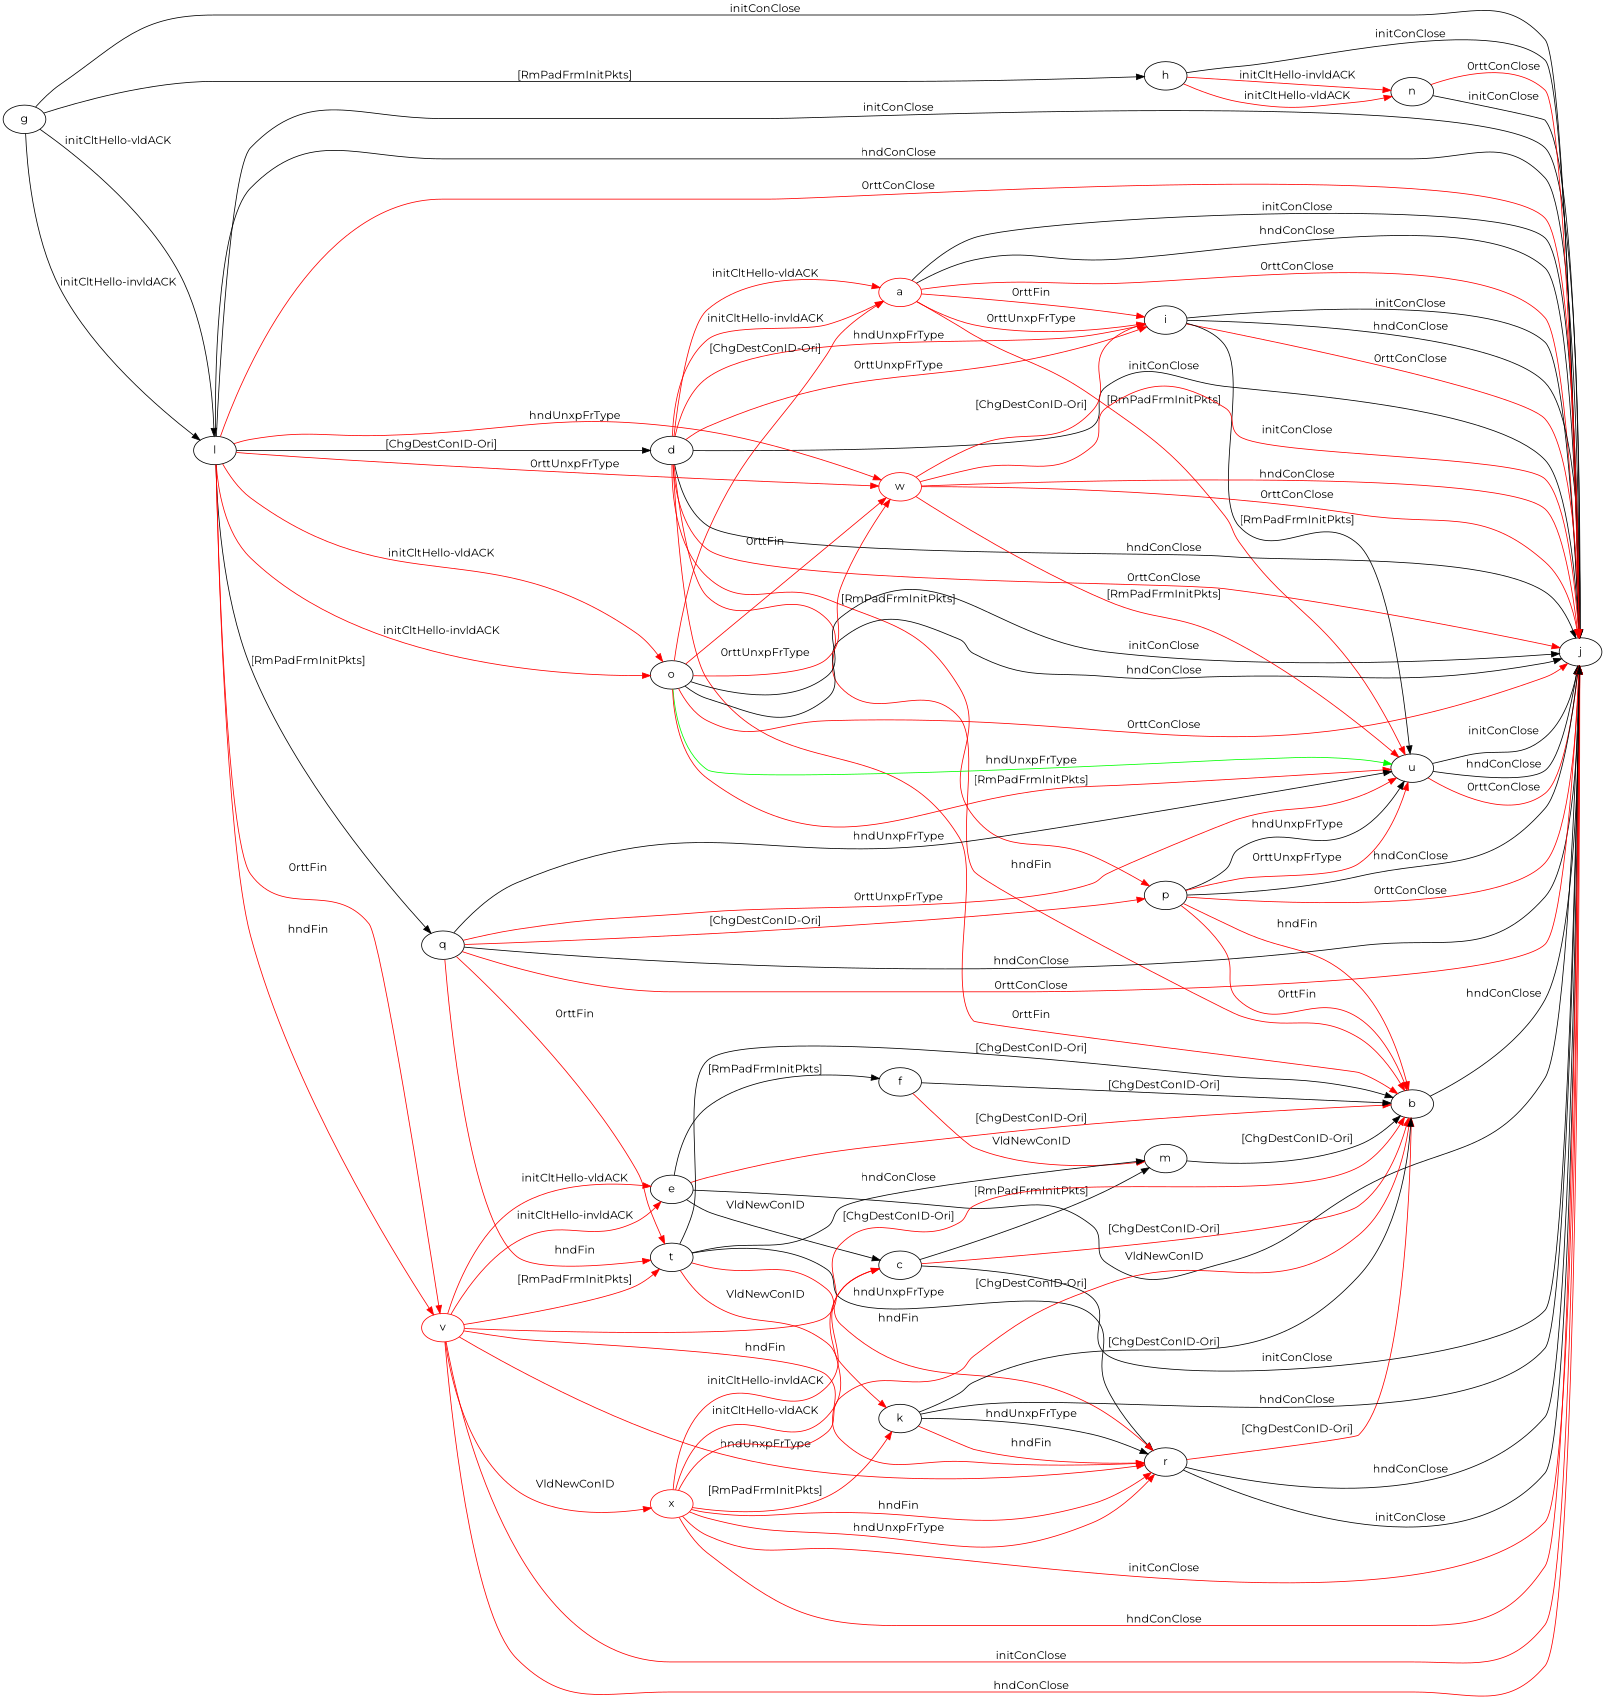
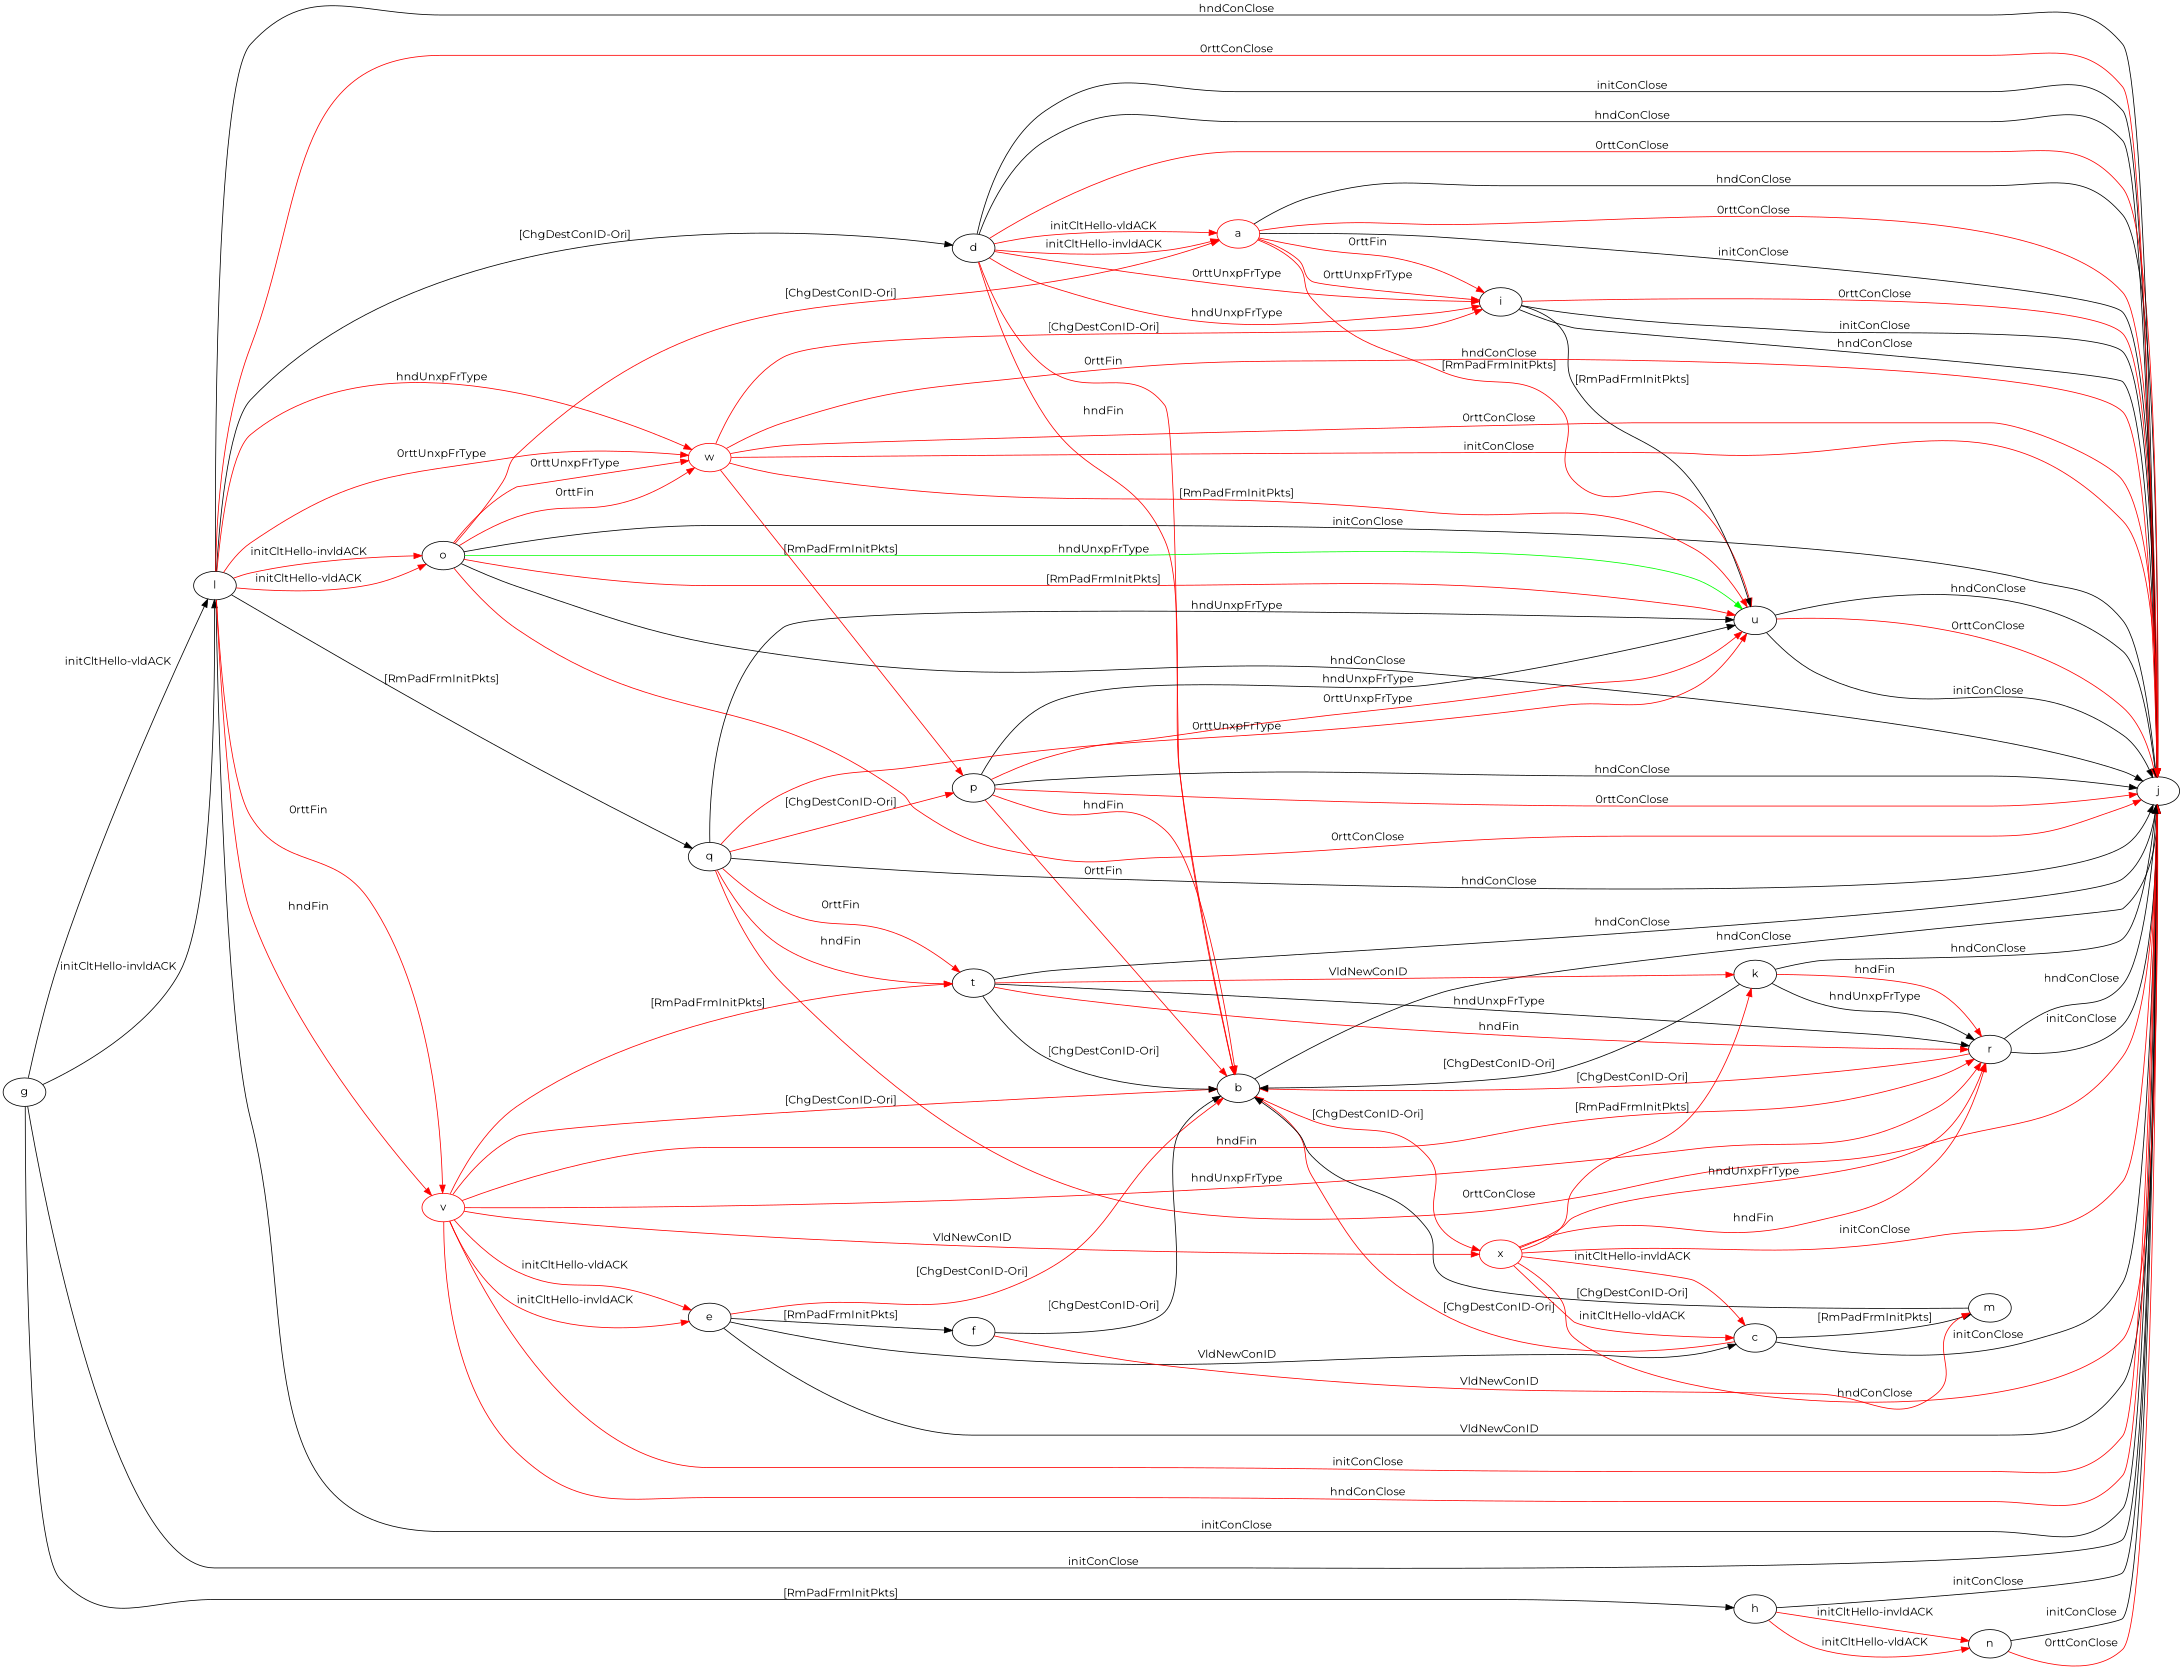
(932, 652) -> (833, 612)
(907, 1192) -> (1597, 935)
(1030, 1317) -> (1399, 1136)
